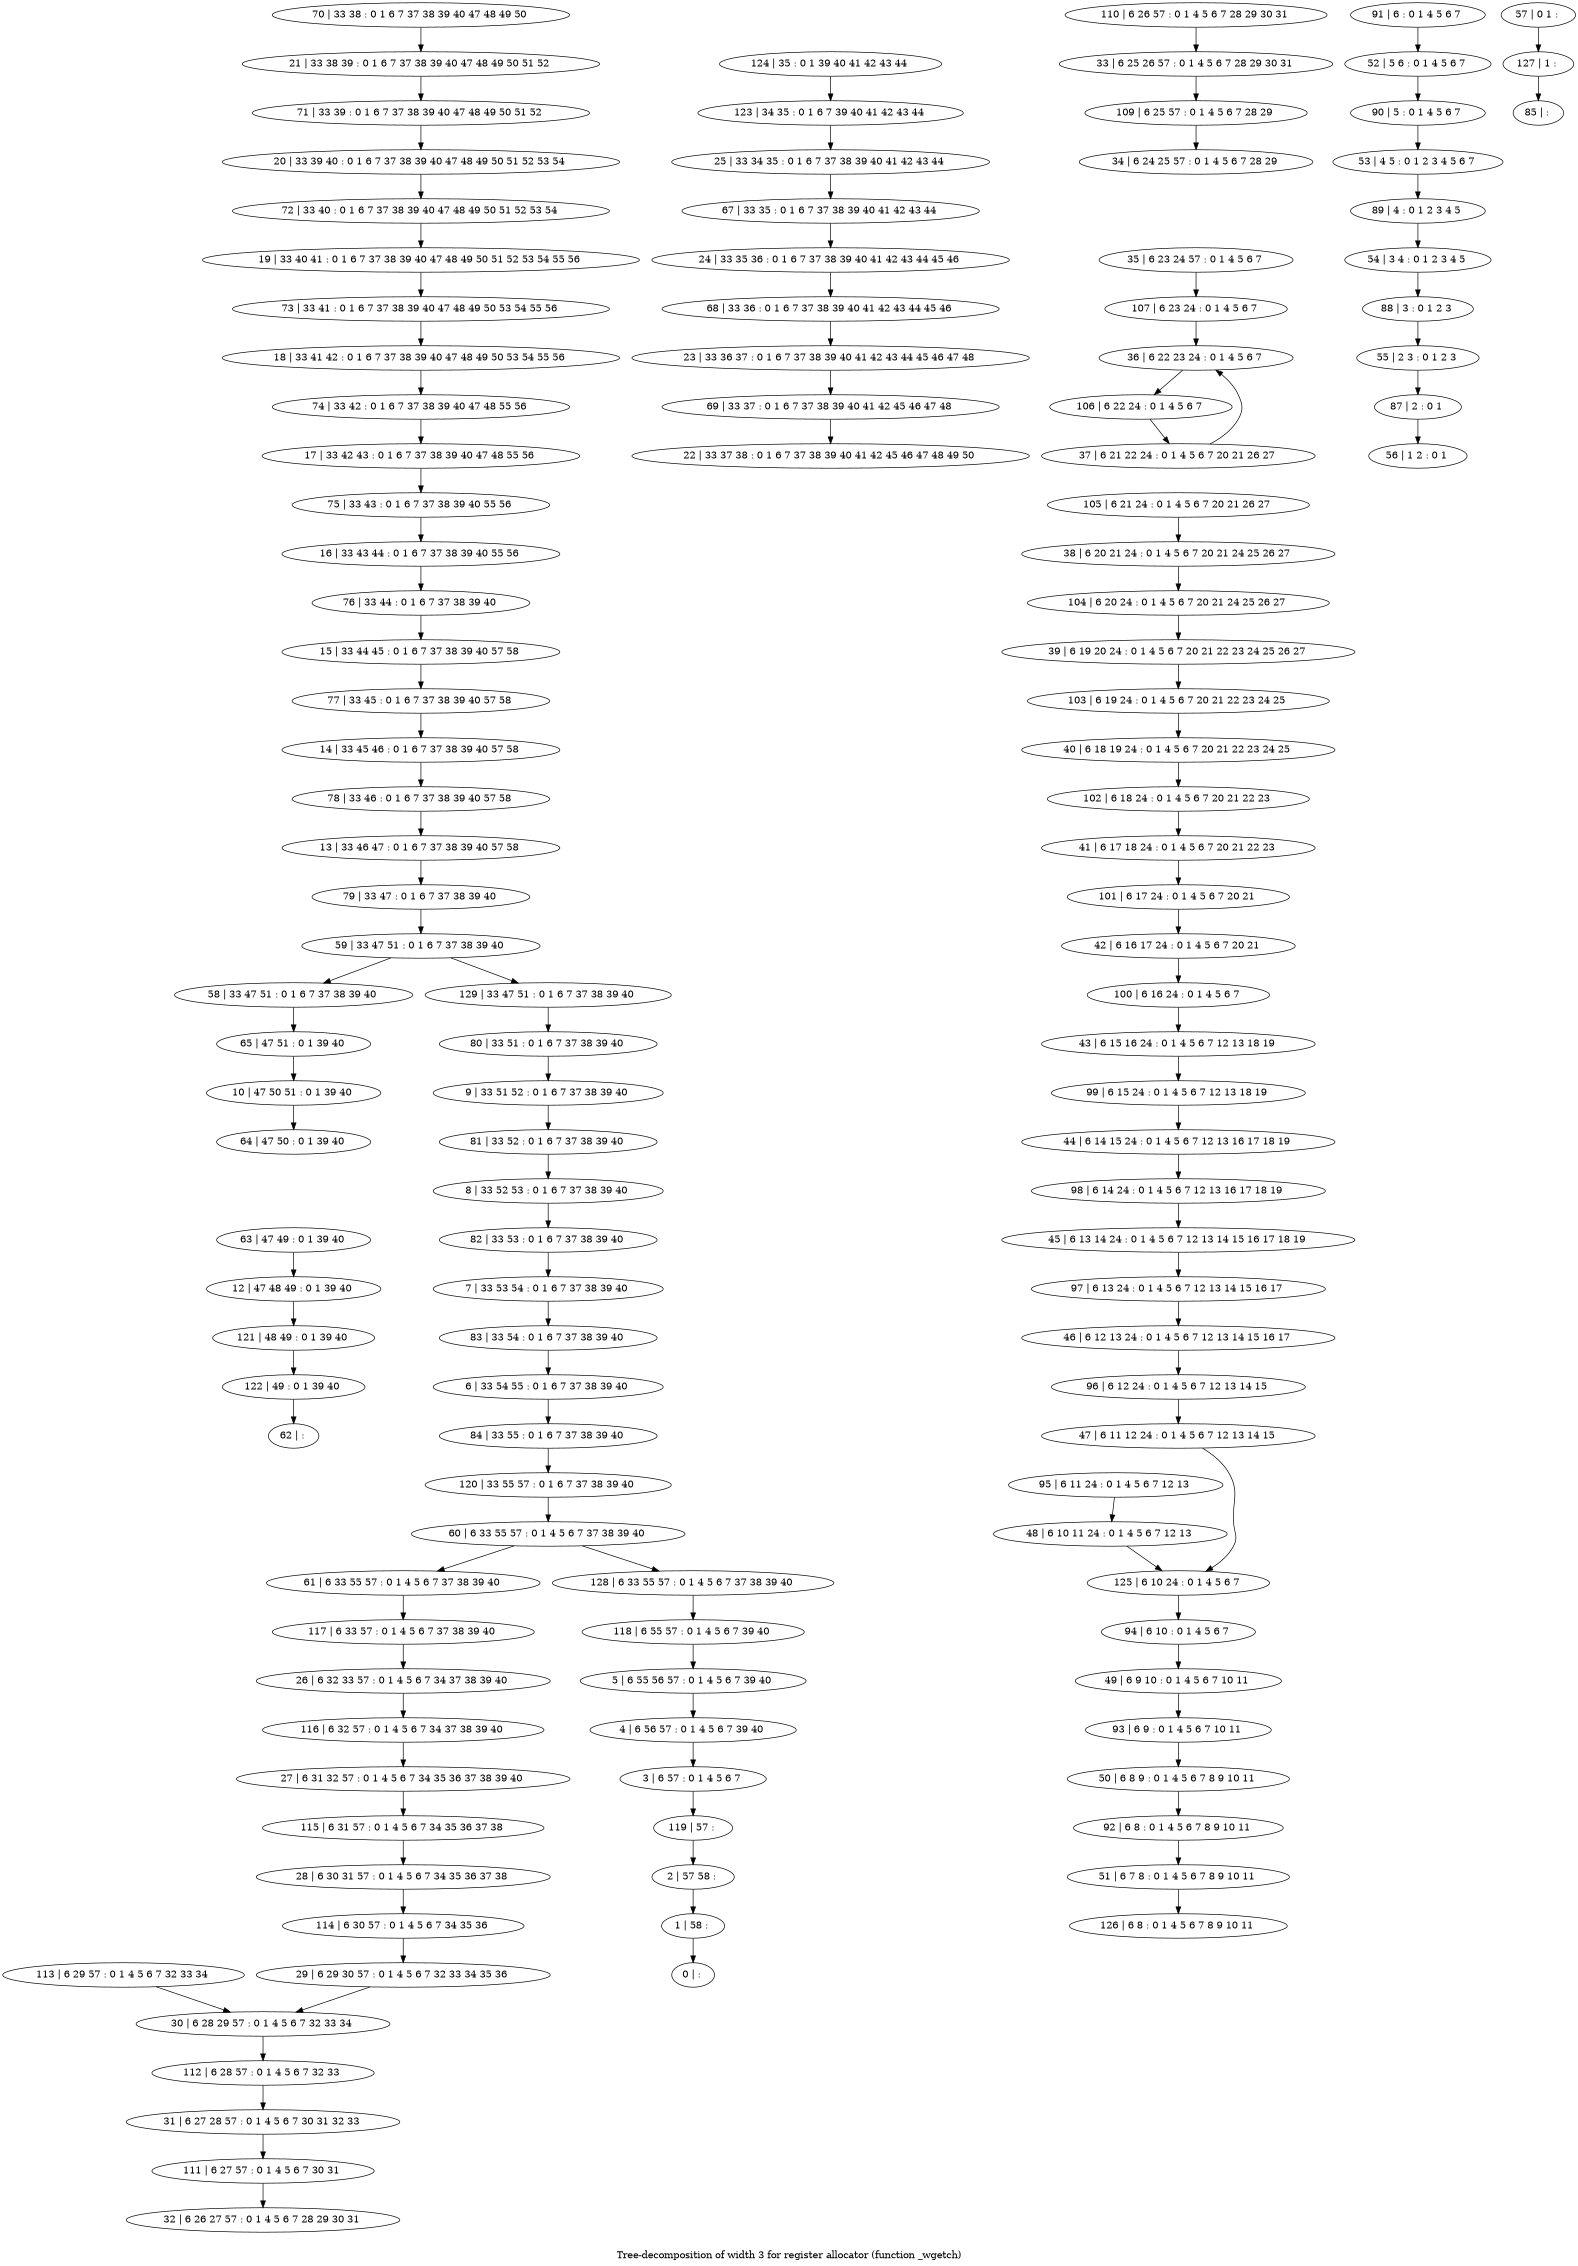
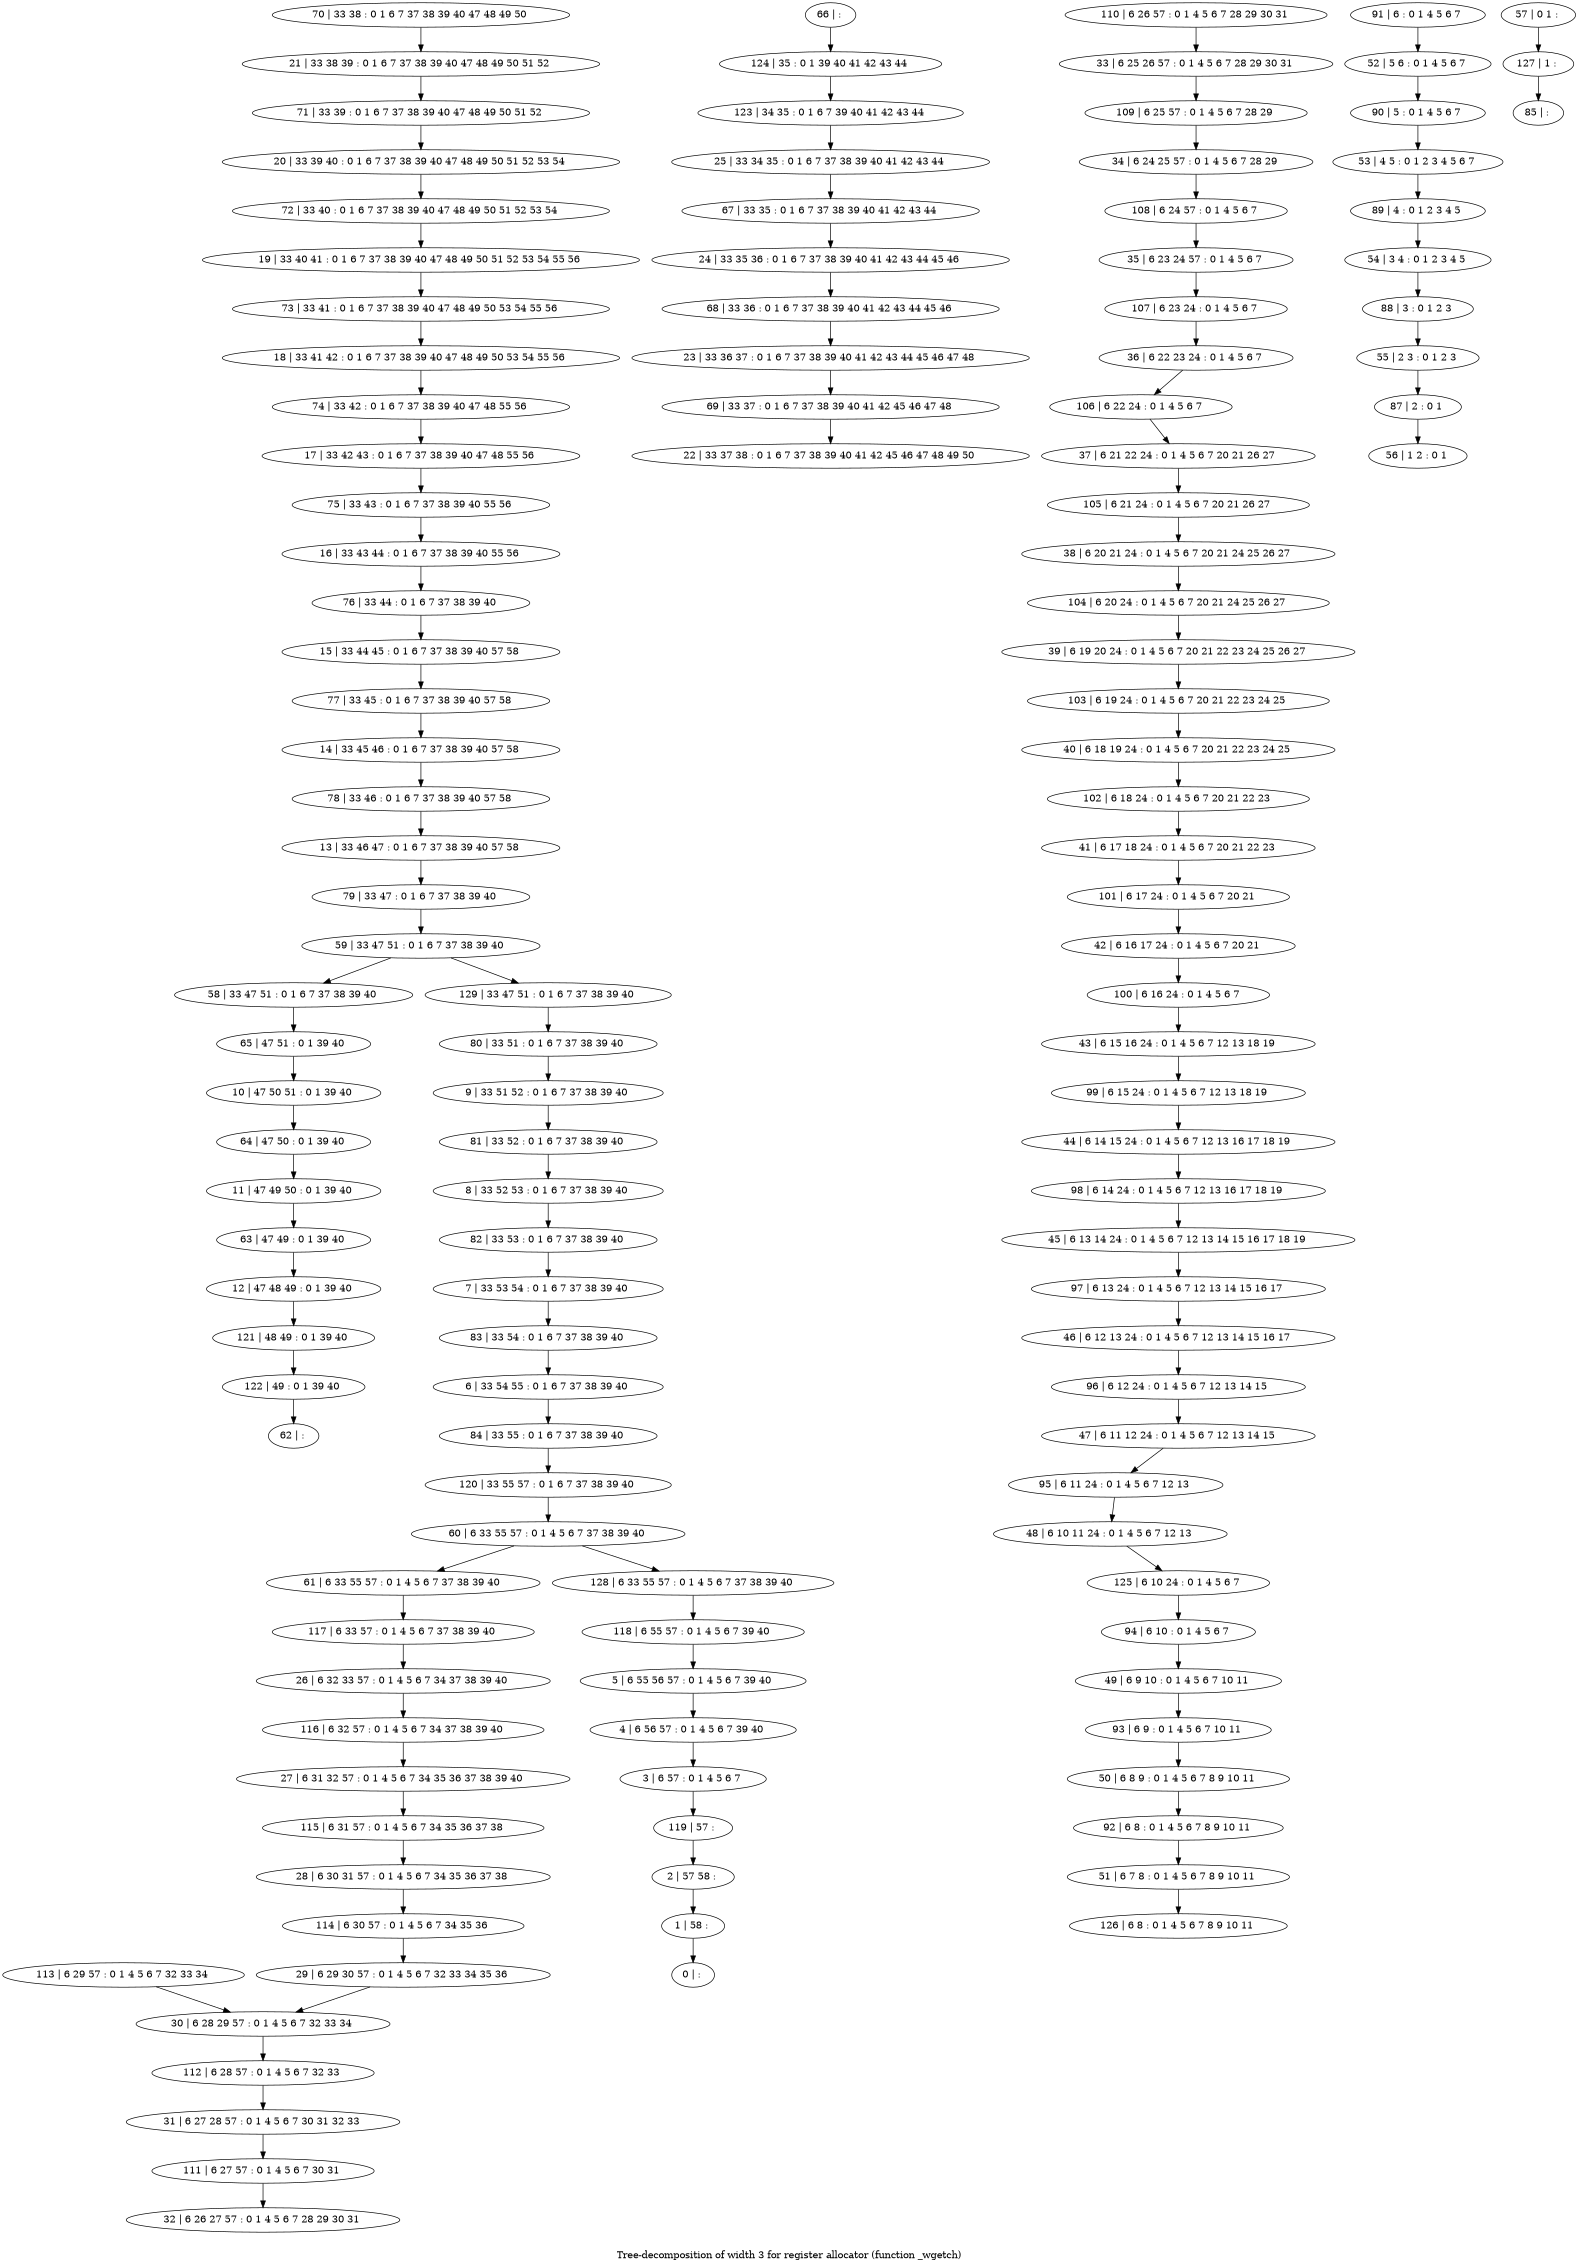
none -> (831, 15)
none -> (1196, 211)
(1241, 413) -> (1178, 477)
none -> (294, 1191)
(1234, 1506) -> (1150, 1458)
